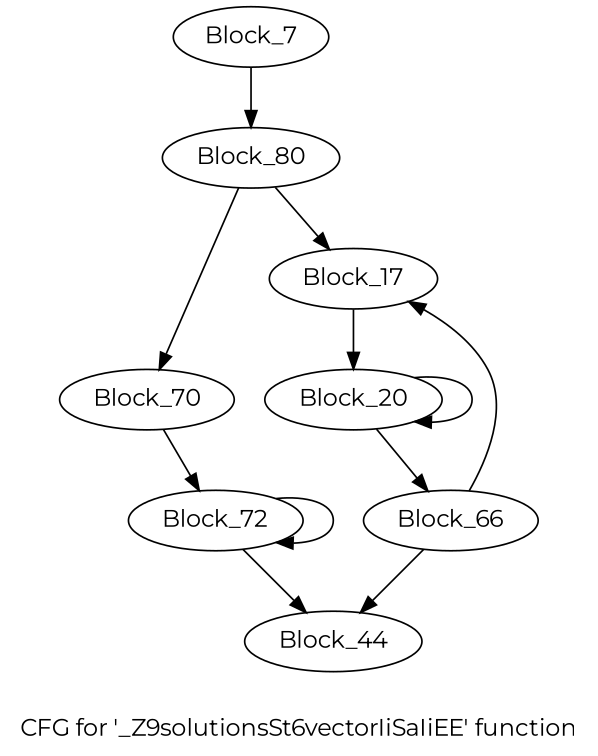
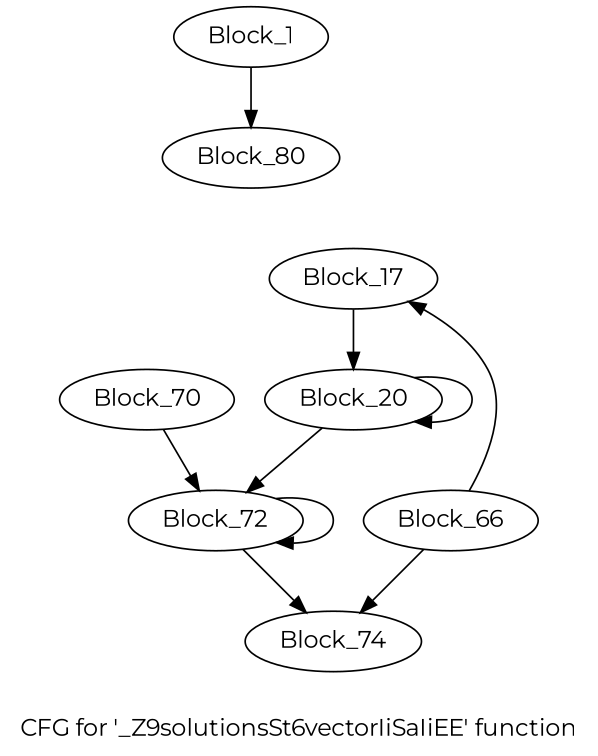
(251, 37) -> (251, 37)
(297, 212) -> none
(202, 271) -> none
(397, 454) -> (291, 455)
(333, 641) -> (333, 641)
